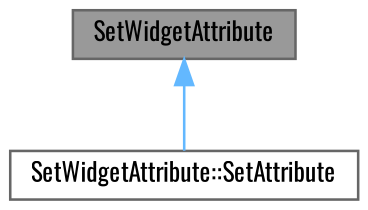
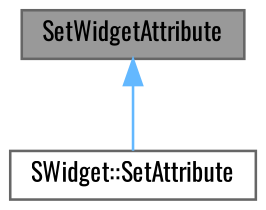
(184, 175) -> (133, 175)
